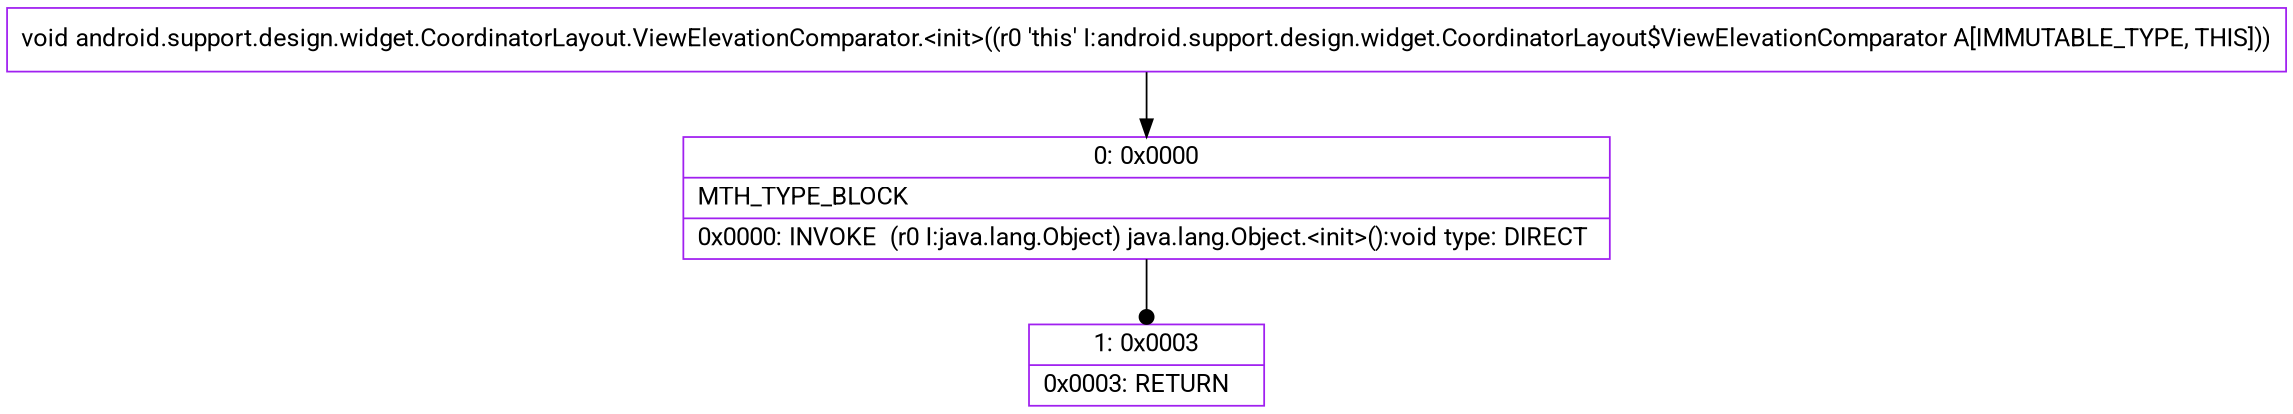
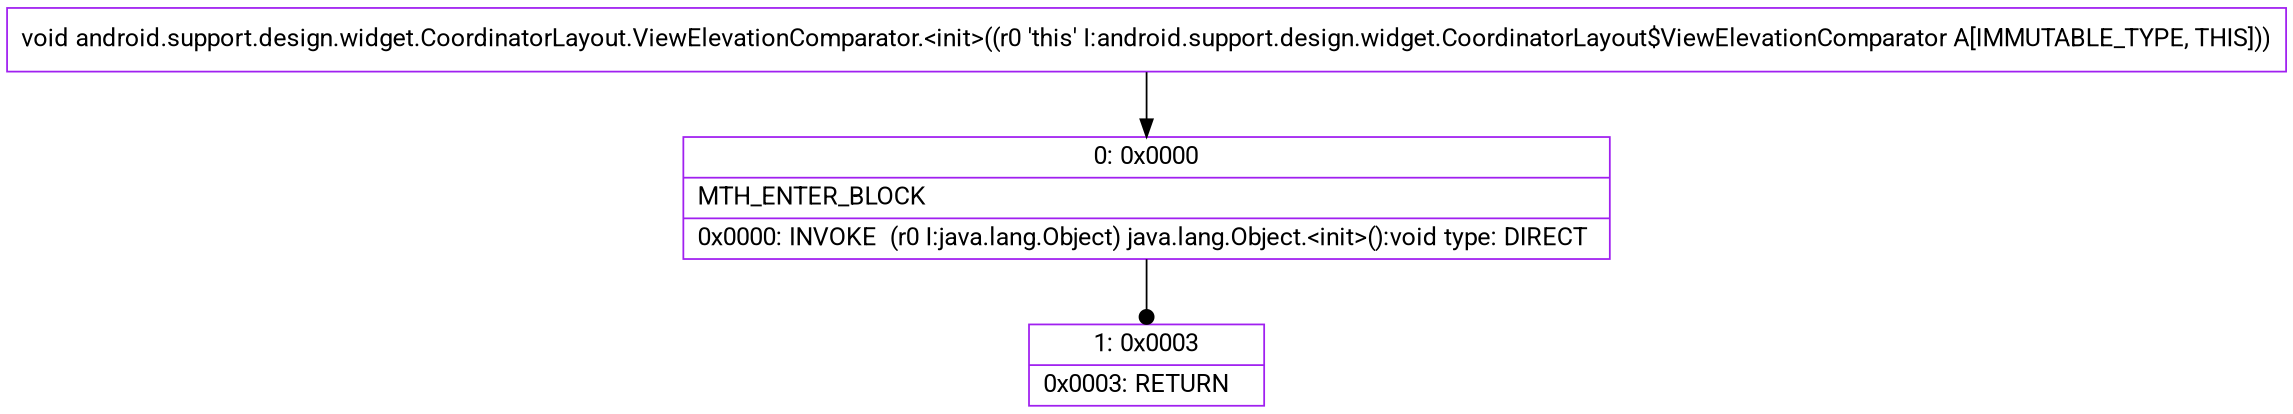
(804, 197) -> (812, 197)
